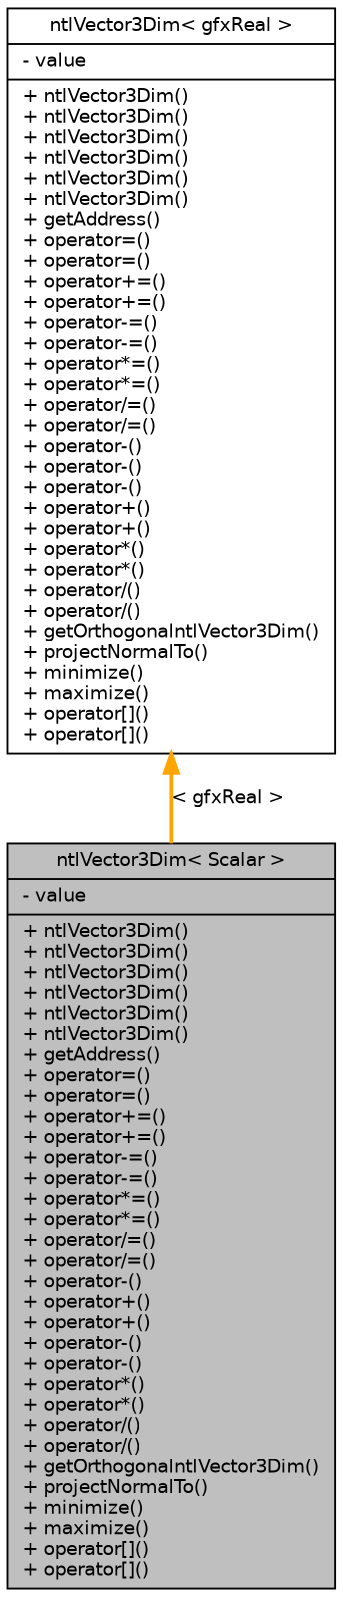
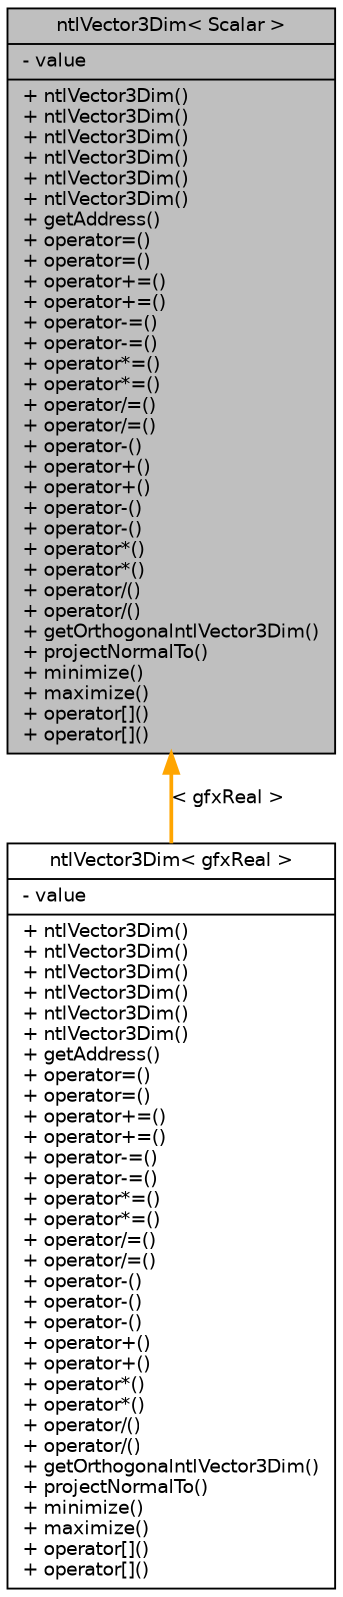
(171, 808) -> (171, 808)
